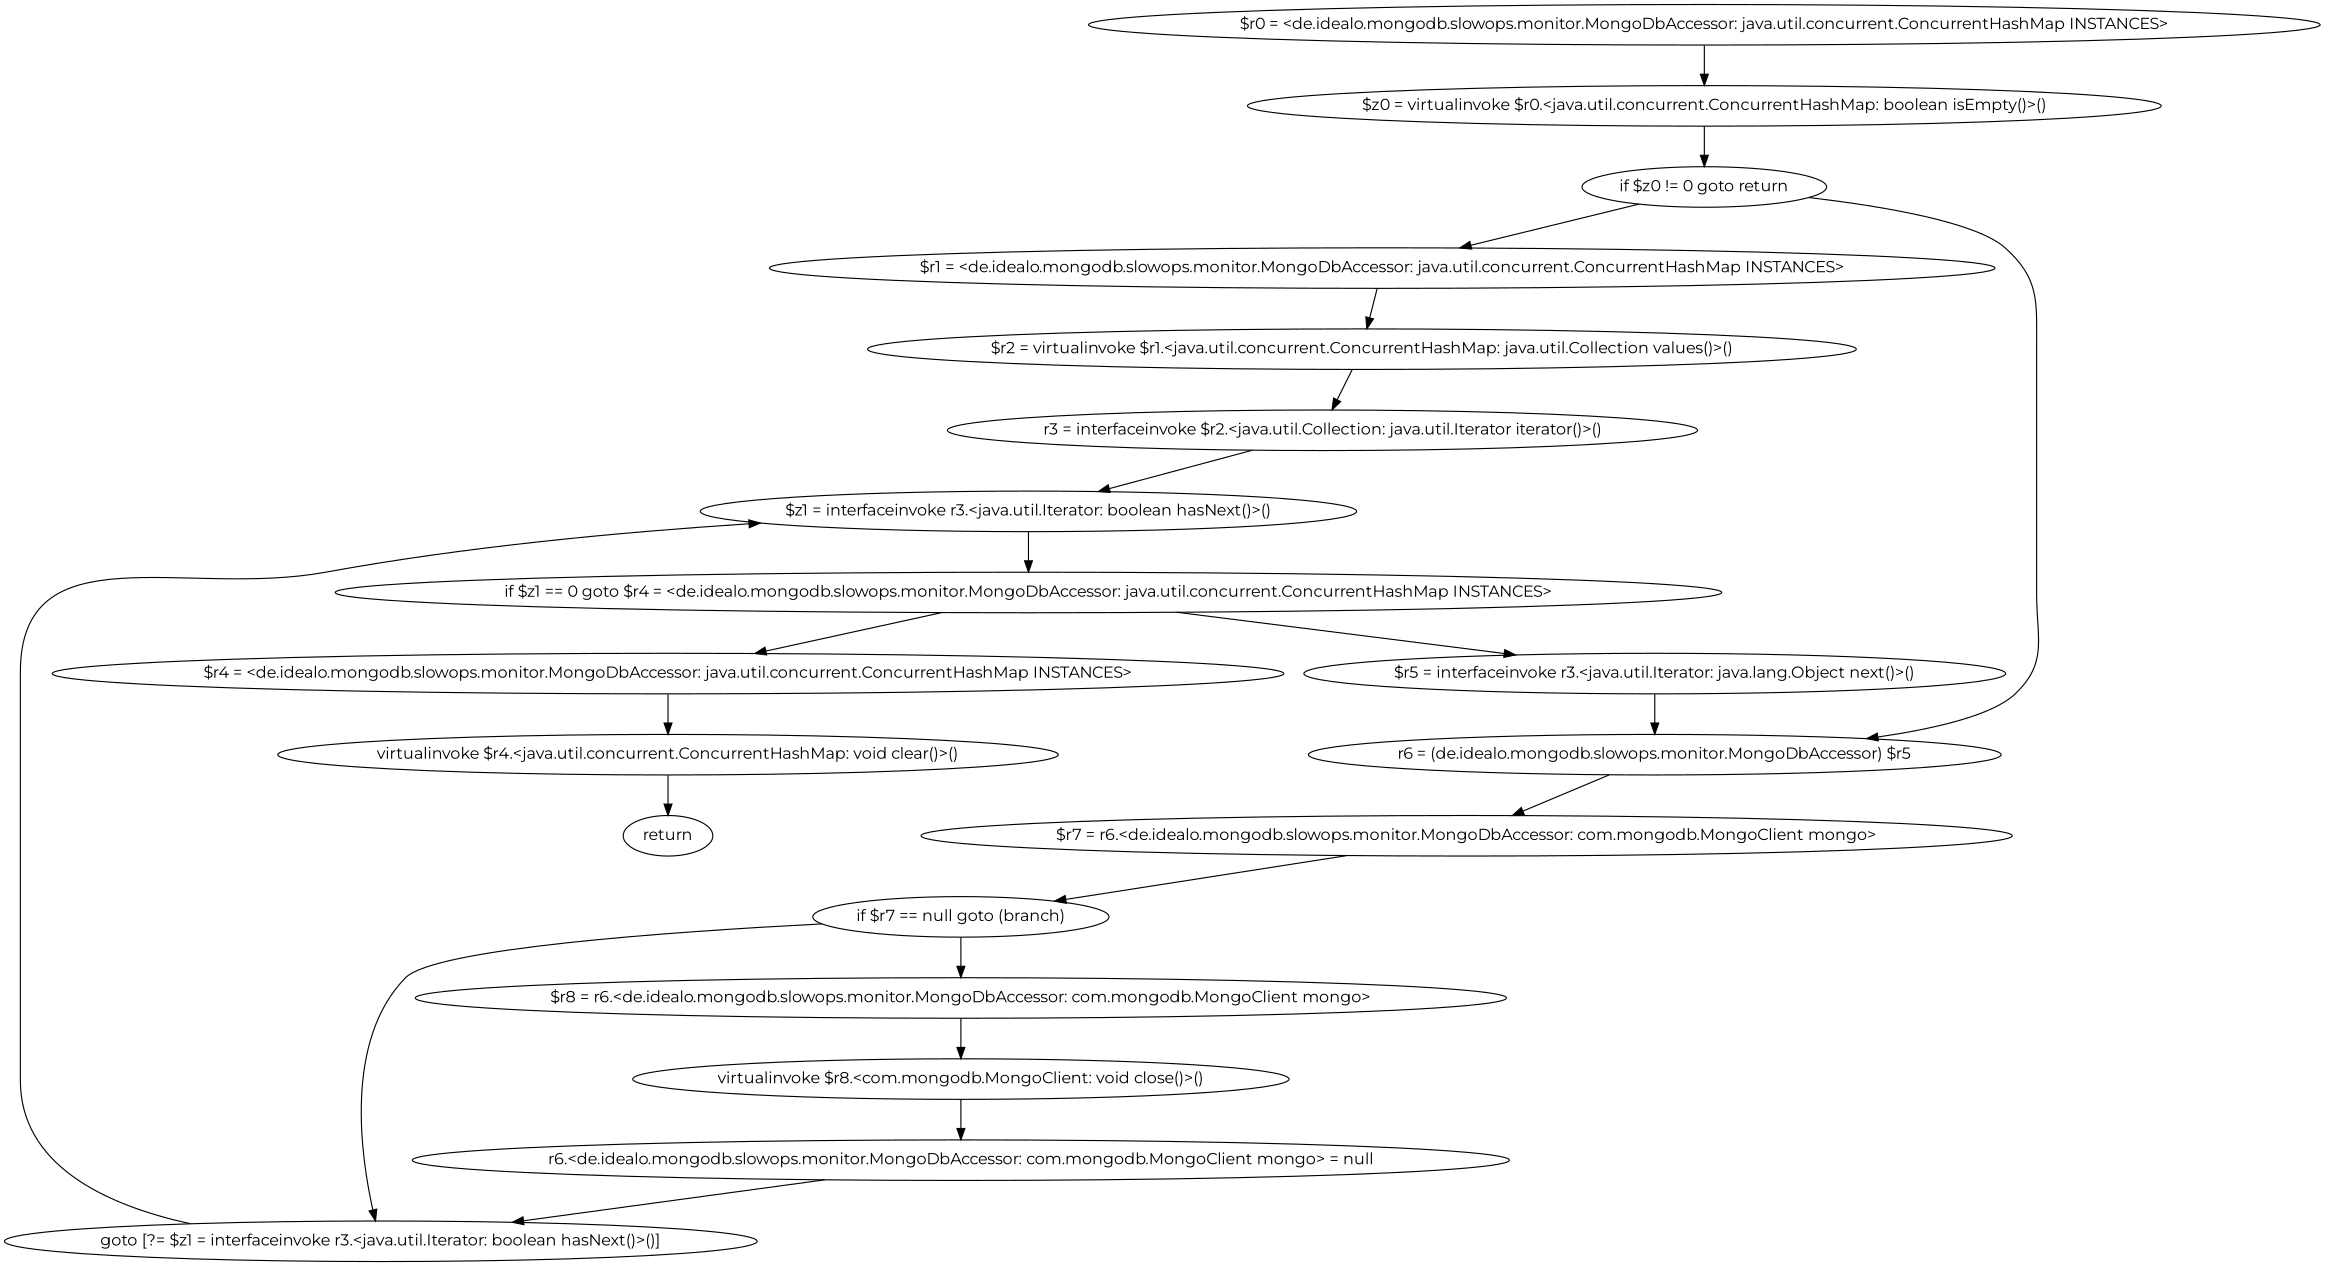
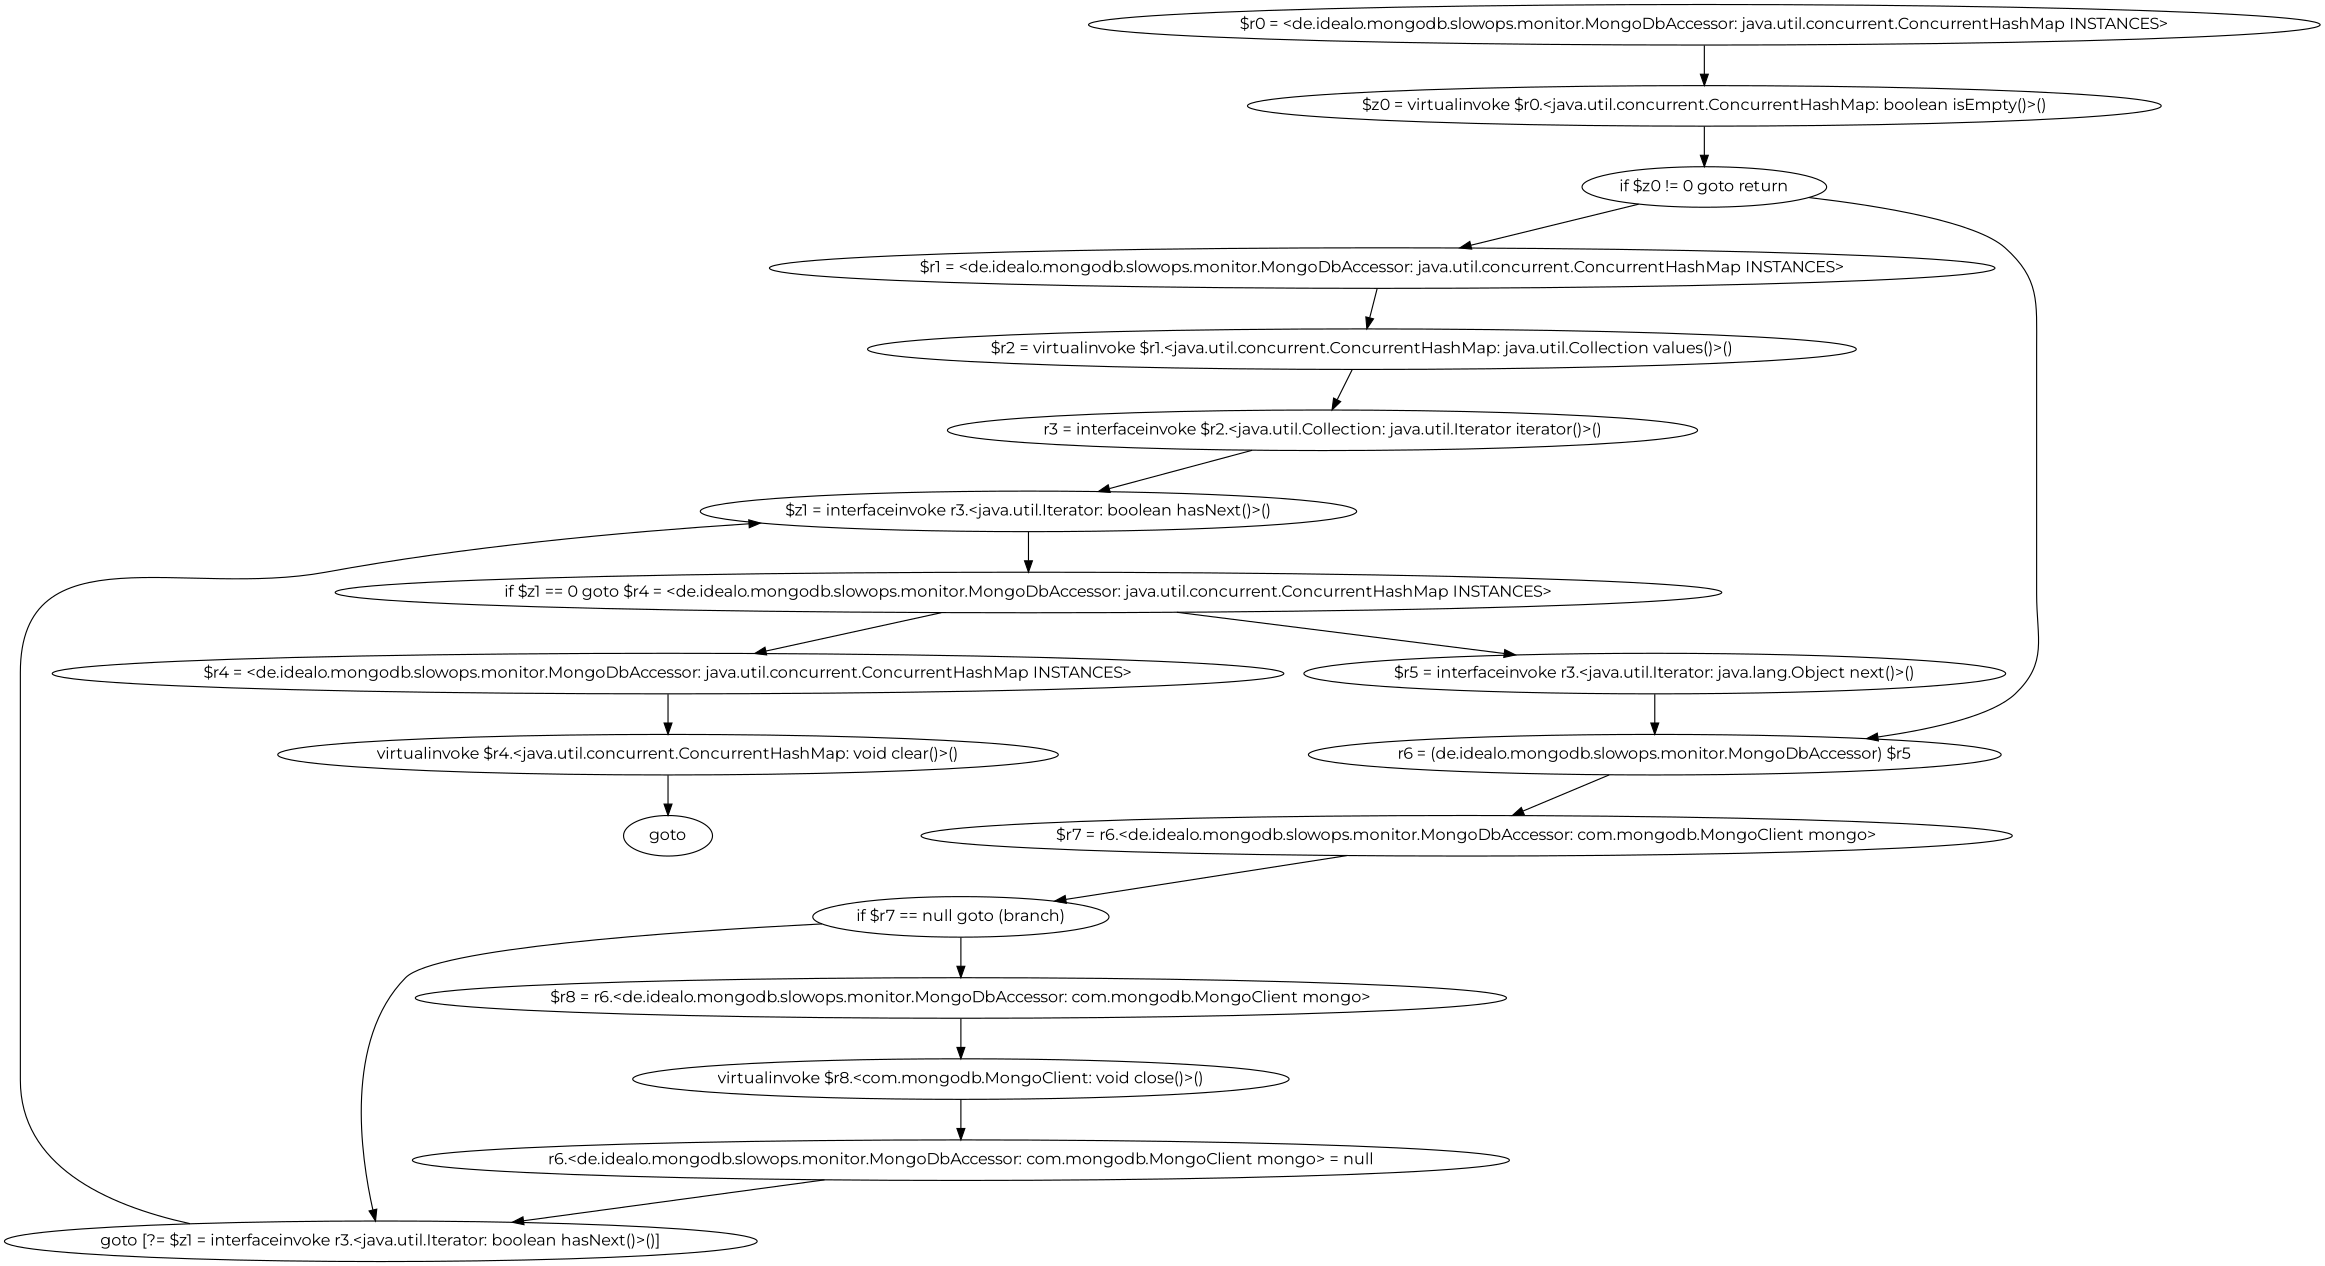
(668, 836) -> (668, 836)
